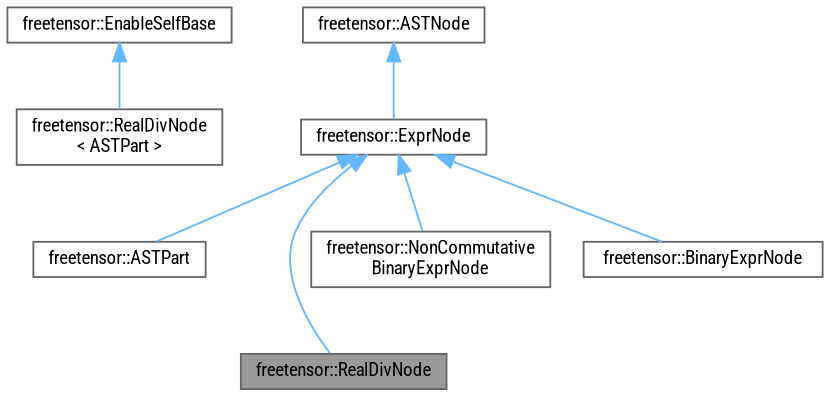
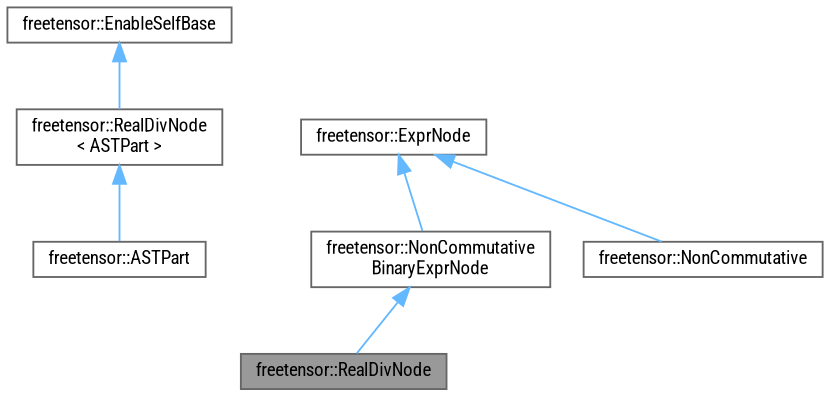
(394, 25) -> none
(248, 202) -> (120, 213)
(291, 253) -> (377, 328)
(703, 259) -> (703, 259)
